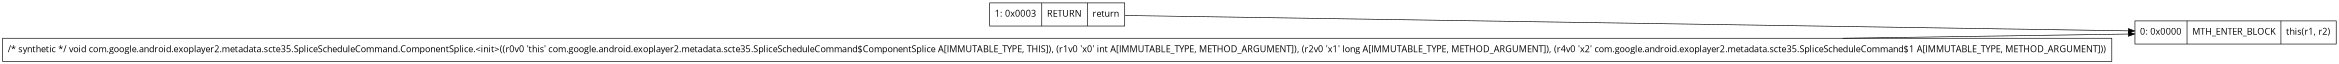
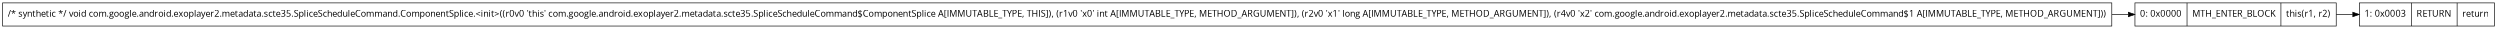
(1627, 23) -> (2344, 14)
